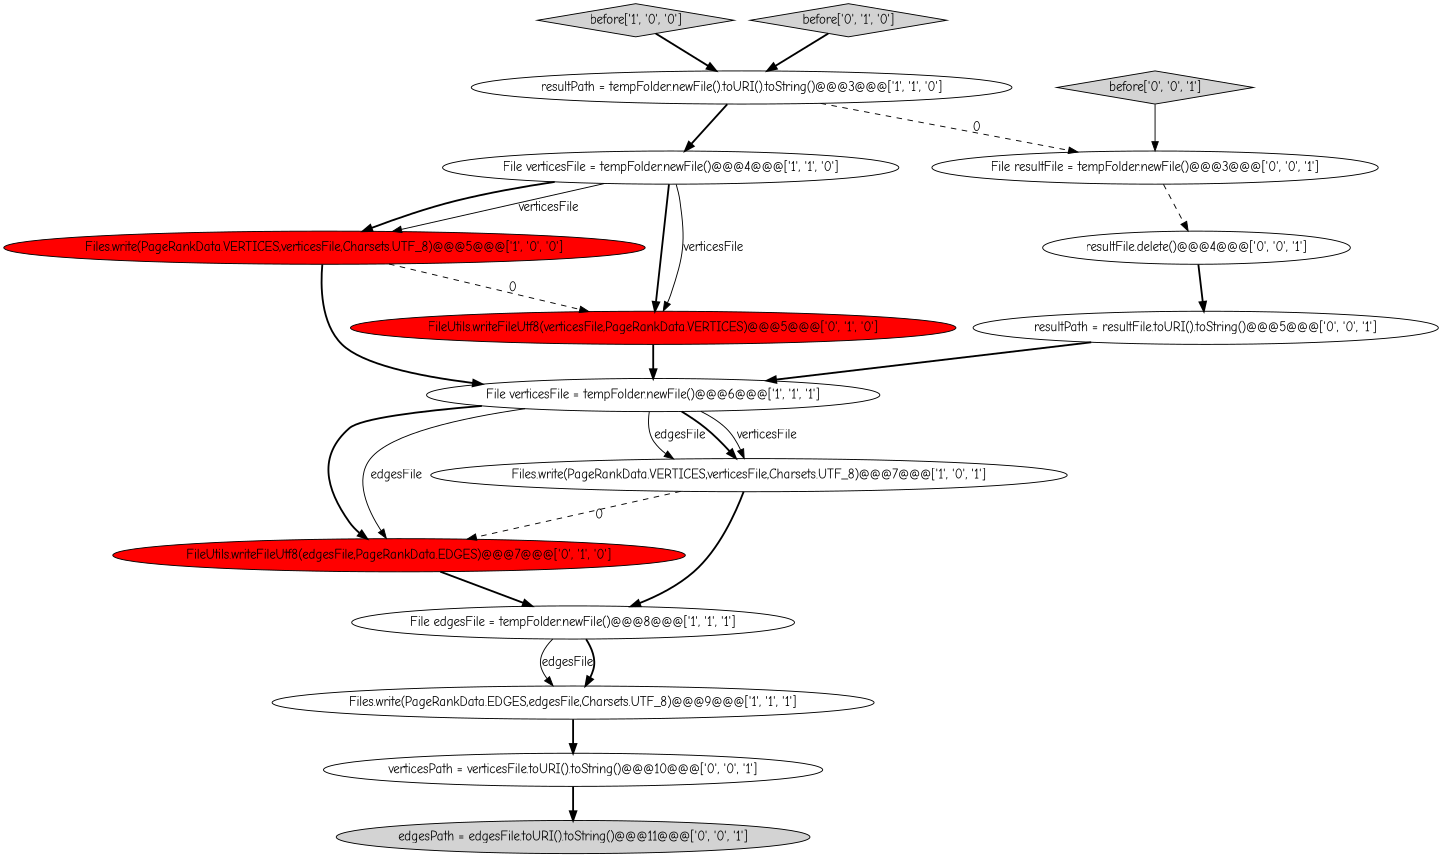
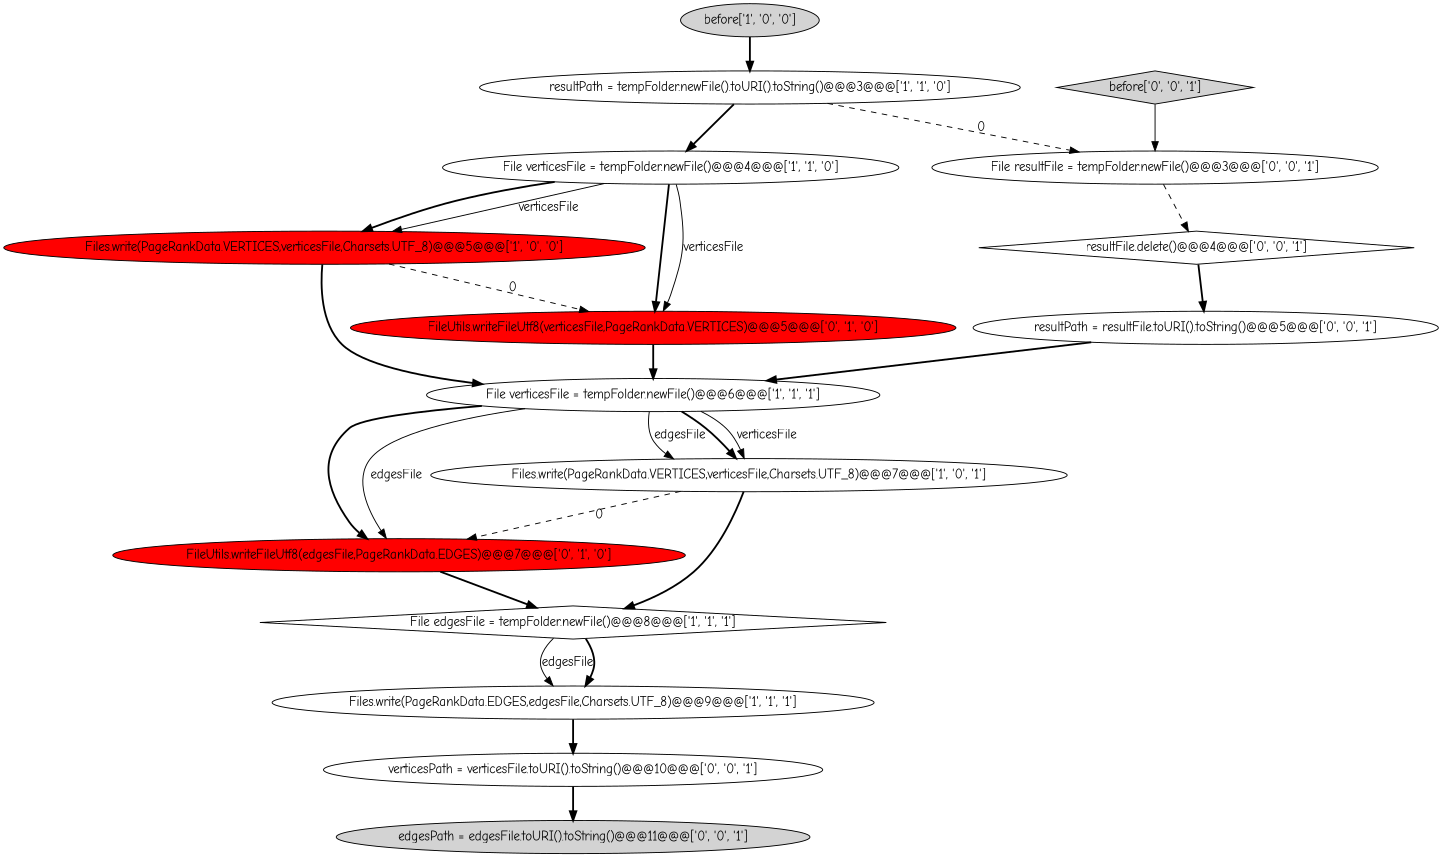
(636, 20) -> (750, 20)
(848, 20) -> none
(1197, 248) -> (1197, 248)
(573, 622) -> (573, 622)
